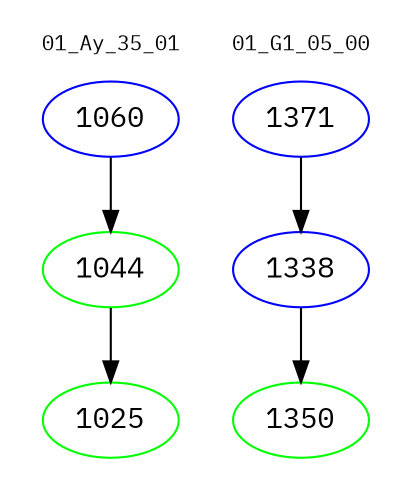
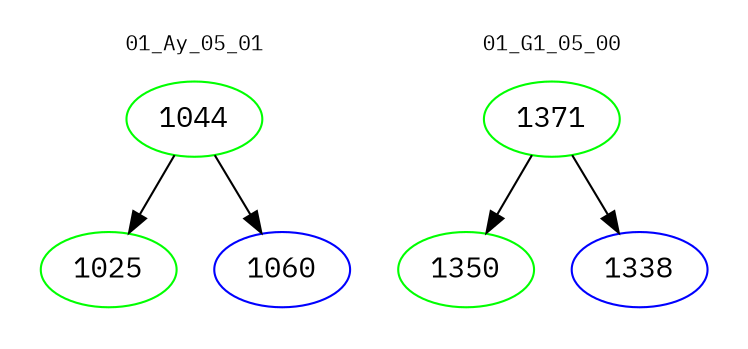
(112, 45) -> (195, 45)
(301, 119) -> (552, 119)
(111, 184) -> (233, 185)
(301, 335) -> (515, 185)
